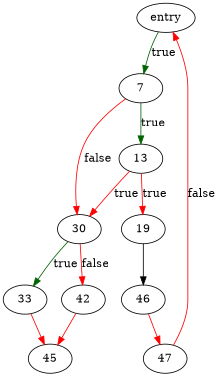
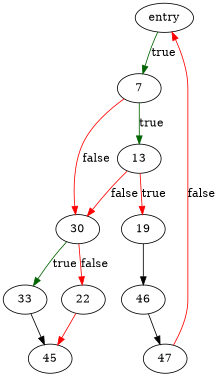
(127, 194) -> (125, 194)
(83, 300) -> (83, 300)
(36, 325) -> (36, 325)
(153, 325) -> (153, 325)
